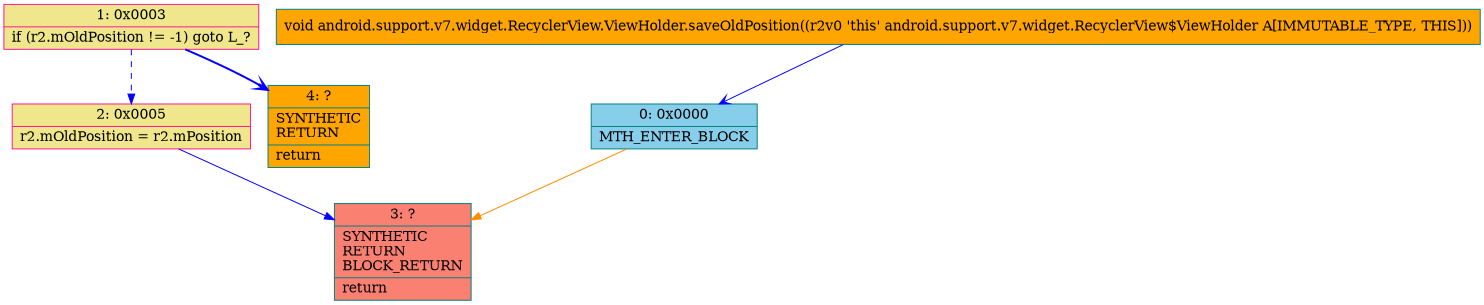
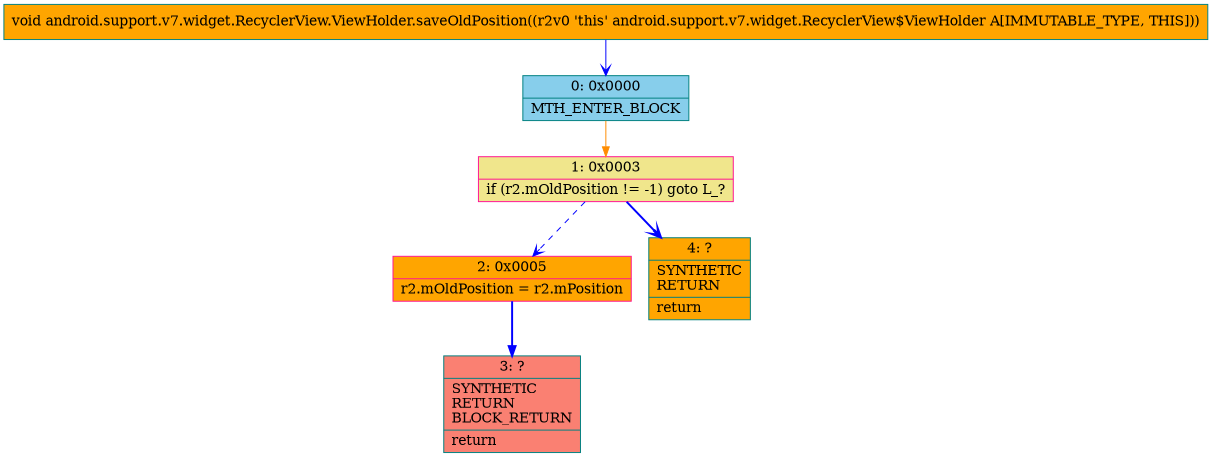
(131, 72) -> (562, 225)
(131, 126) -> (512, 279)
(252, 182) -> (512, 324)
(554, 182) -> (606, 134)
